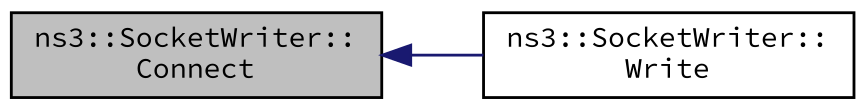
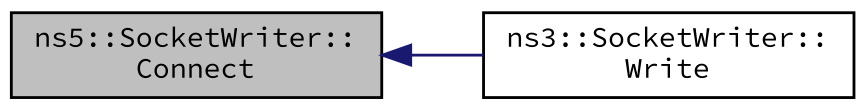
(197, 55) -> (197, 55)
